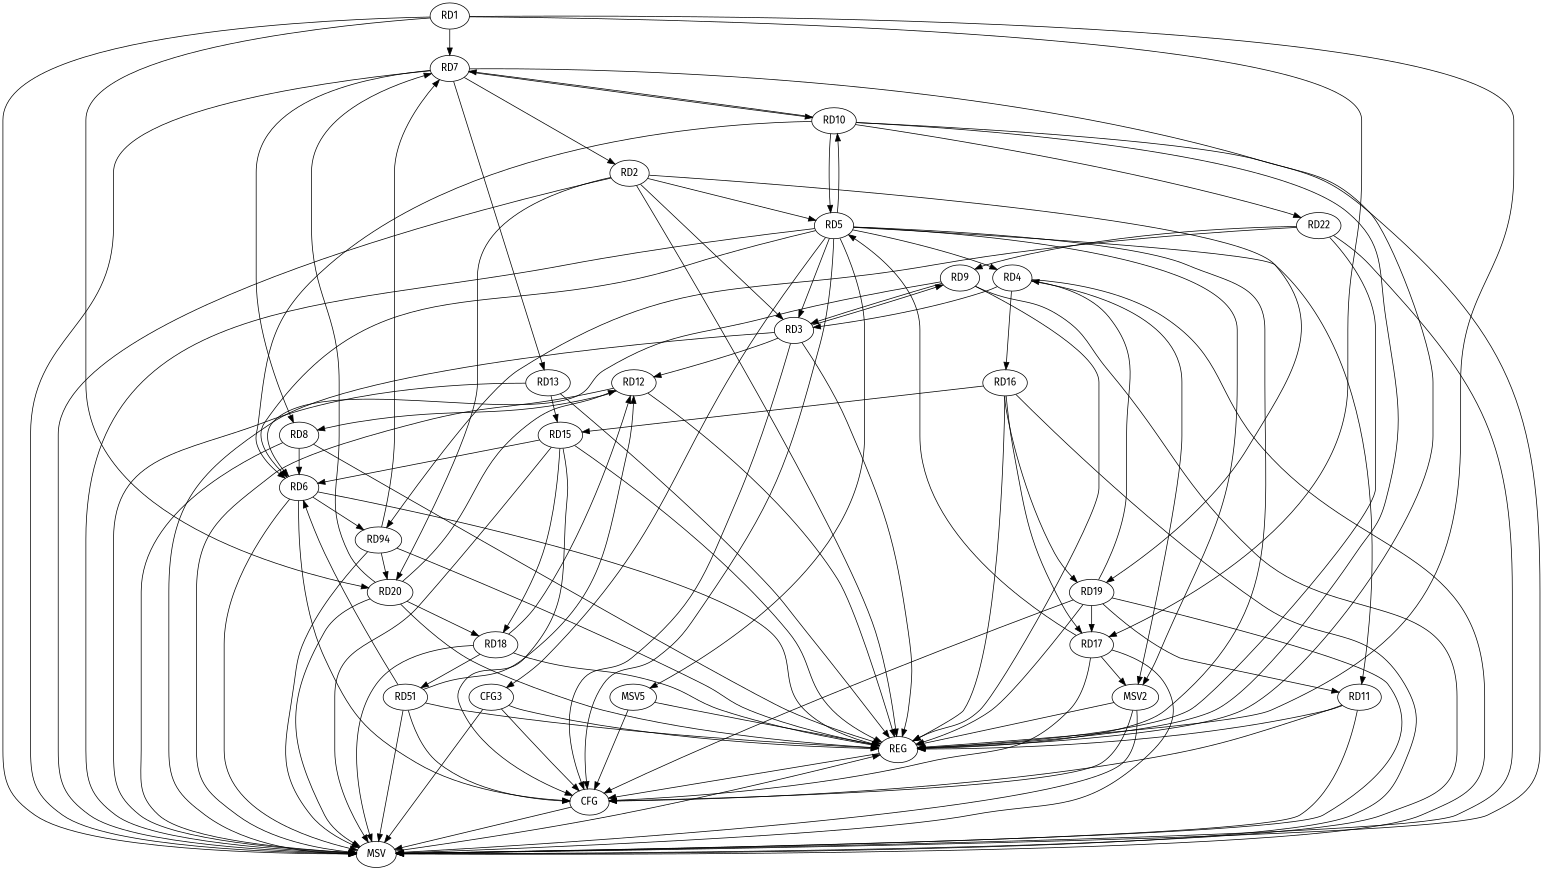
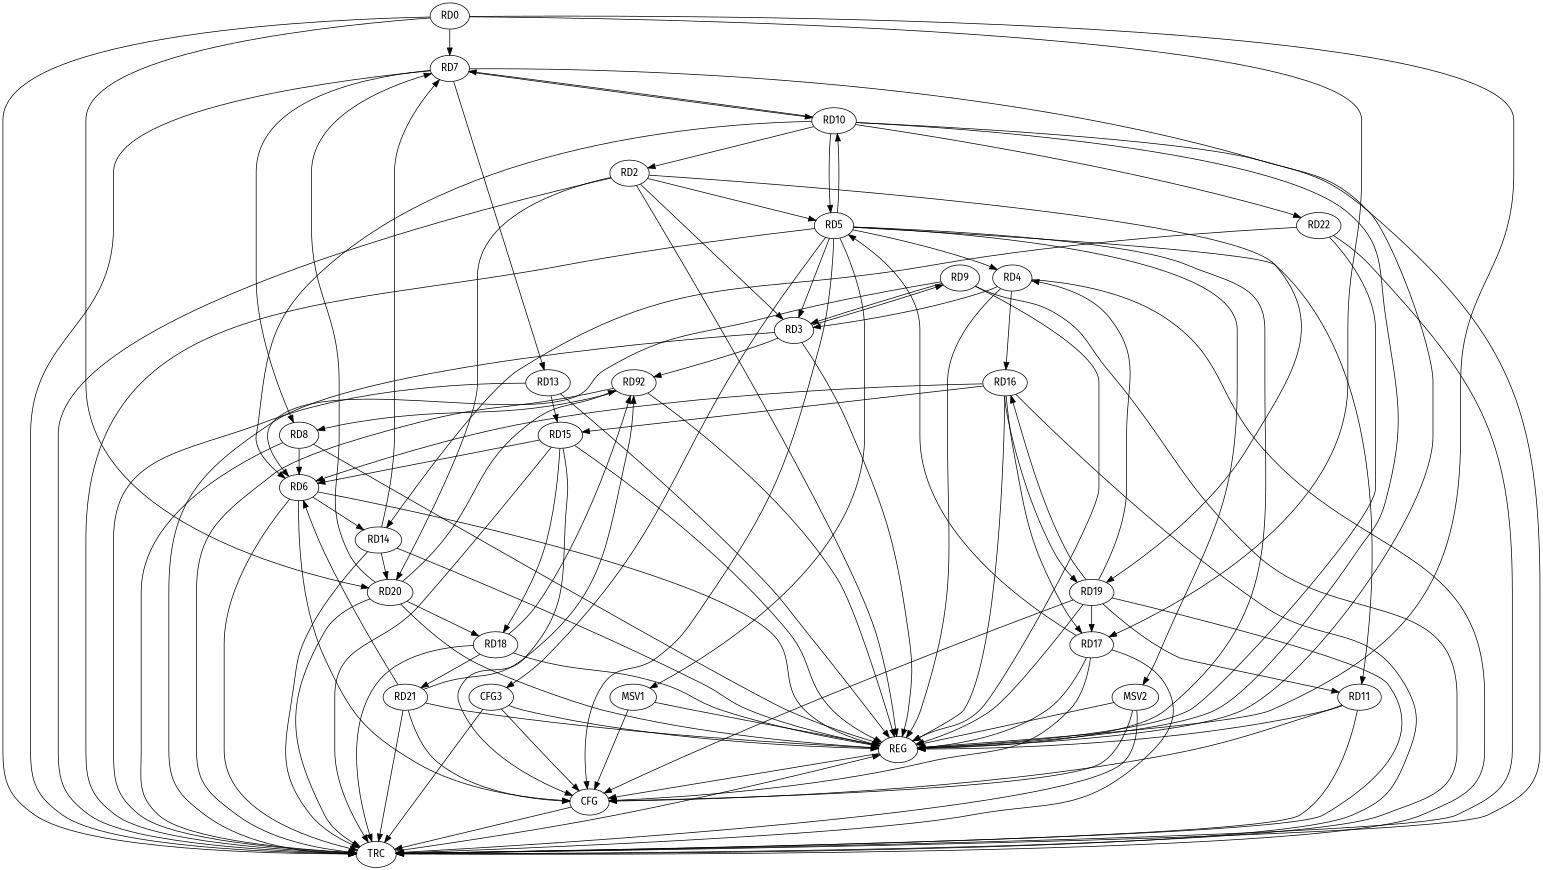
(450, 16) -> (450, 16)
(536, 119) -> (734, 146)
(1138, 237) -> none
(495, 299) -> (649, 405)
(634, 383) -> (634, 383)
(1182, 434) -> (948, 505)
none -> (1042, 495)
(378, 540) -> (378, 540)
(697, 586) -> none
(1111, 668) -> (1006, 730)
(405, 697) -> (405, 697)
(633, 697) -> (633, 697)
(376, 854) -> (376, 854)
